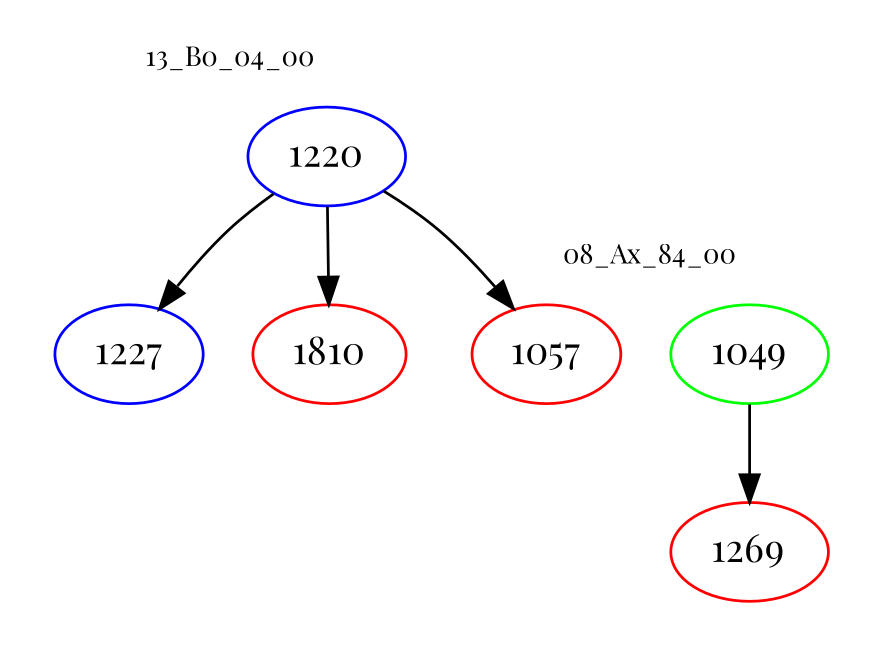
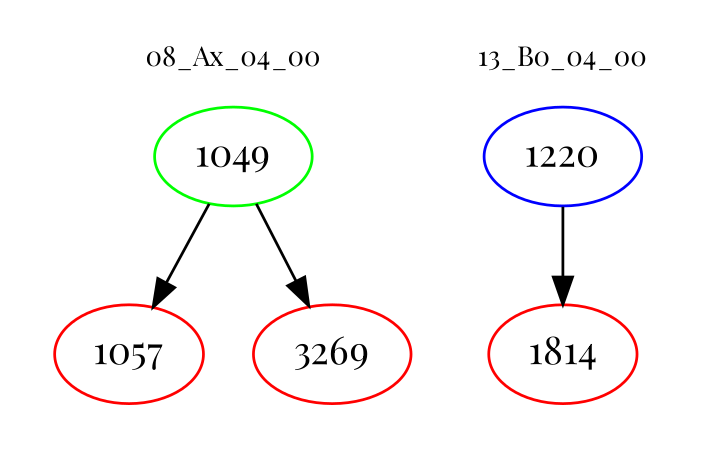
(468, 257) -> (188, 243)
(651, 257) -> (233, 59)
(129, 354) -> none
(330, 354) -> (563, 354)
(750, 552) -> (332, 354)
